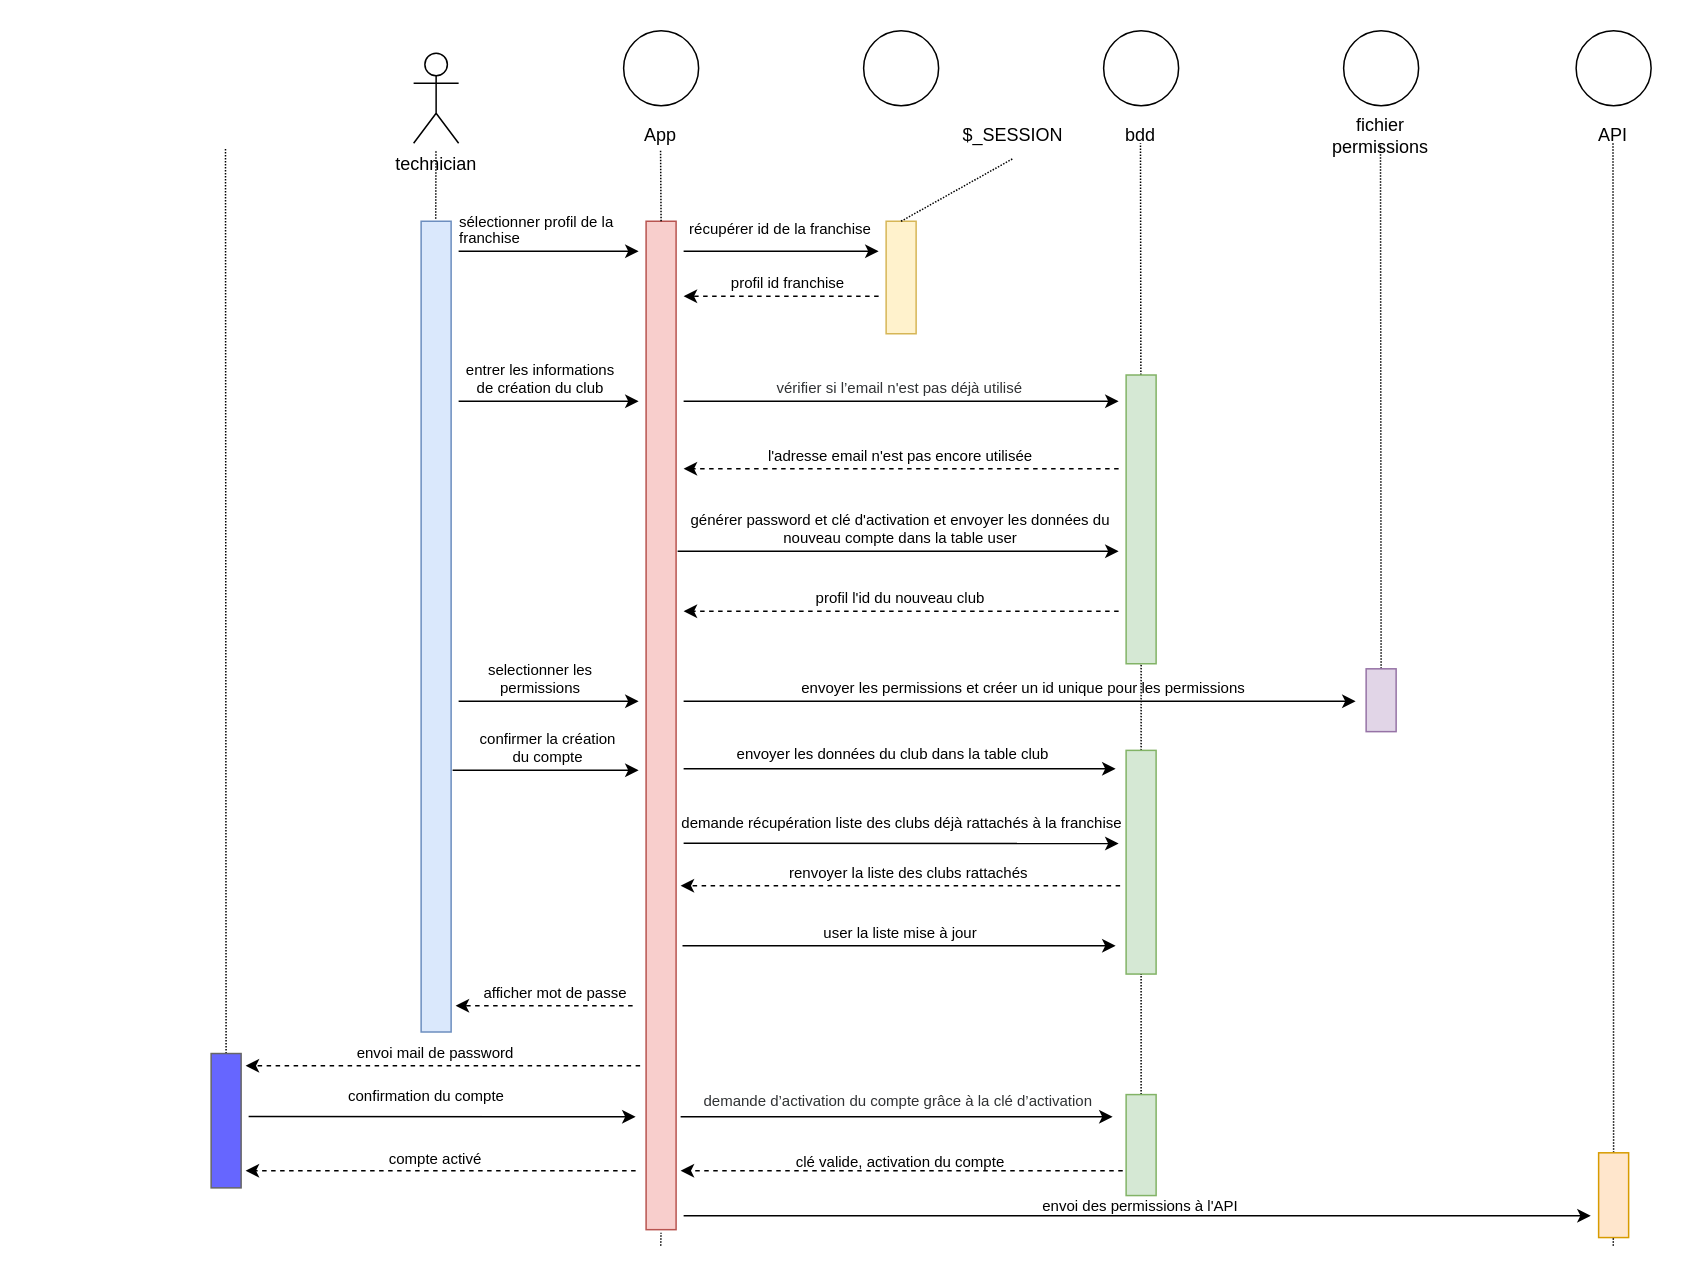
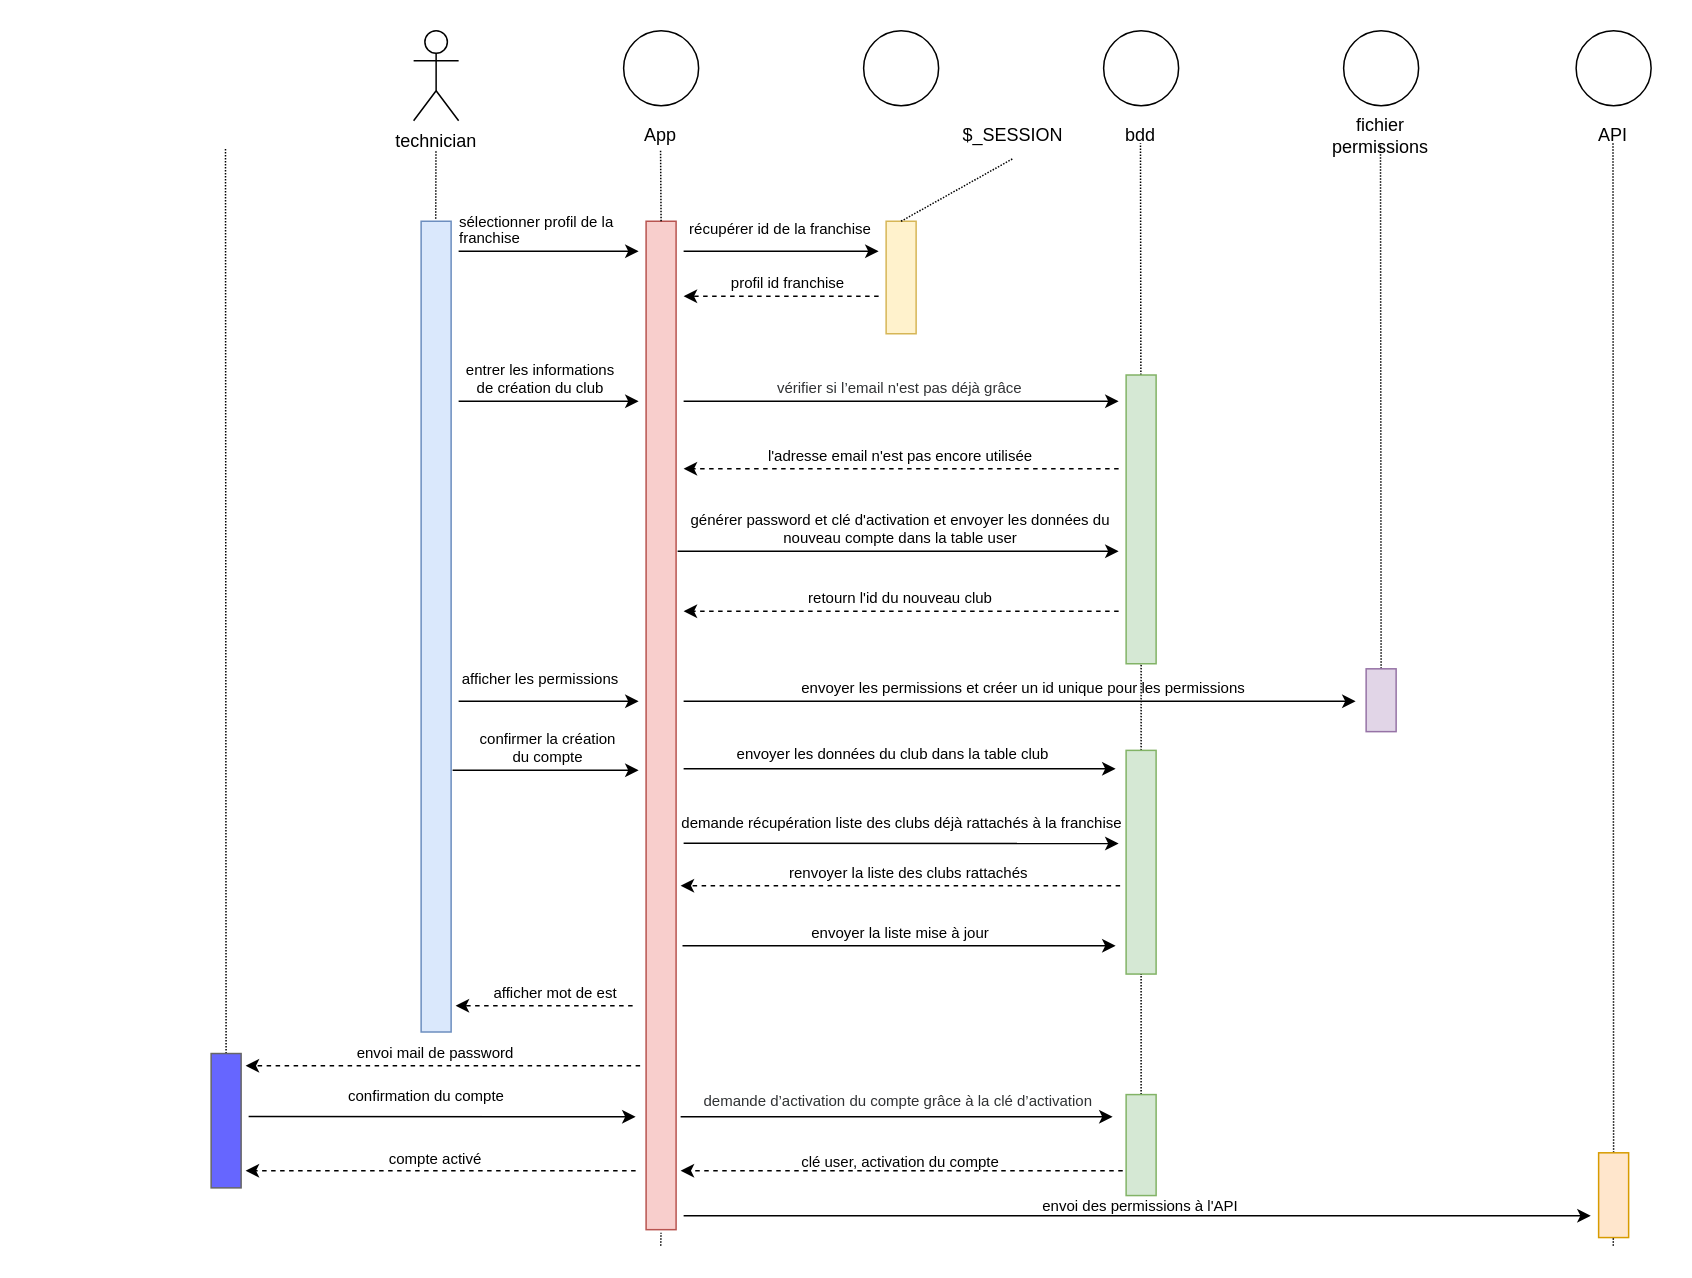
(436, 98) -> (436, 76)
(882, 388) -> (882, 388)
(901, 598) -> (901, 598)
(541, 679) -> (541, 679)
(901, 932) -> (901, 932)
(556, 992) -> (556, 992)
(901, 1162) -> (901, 1162)
